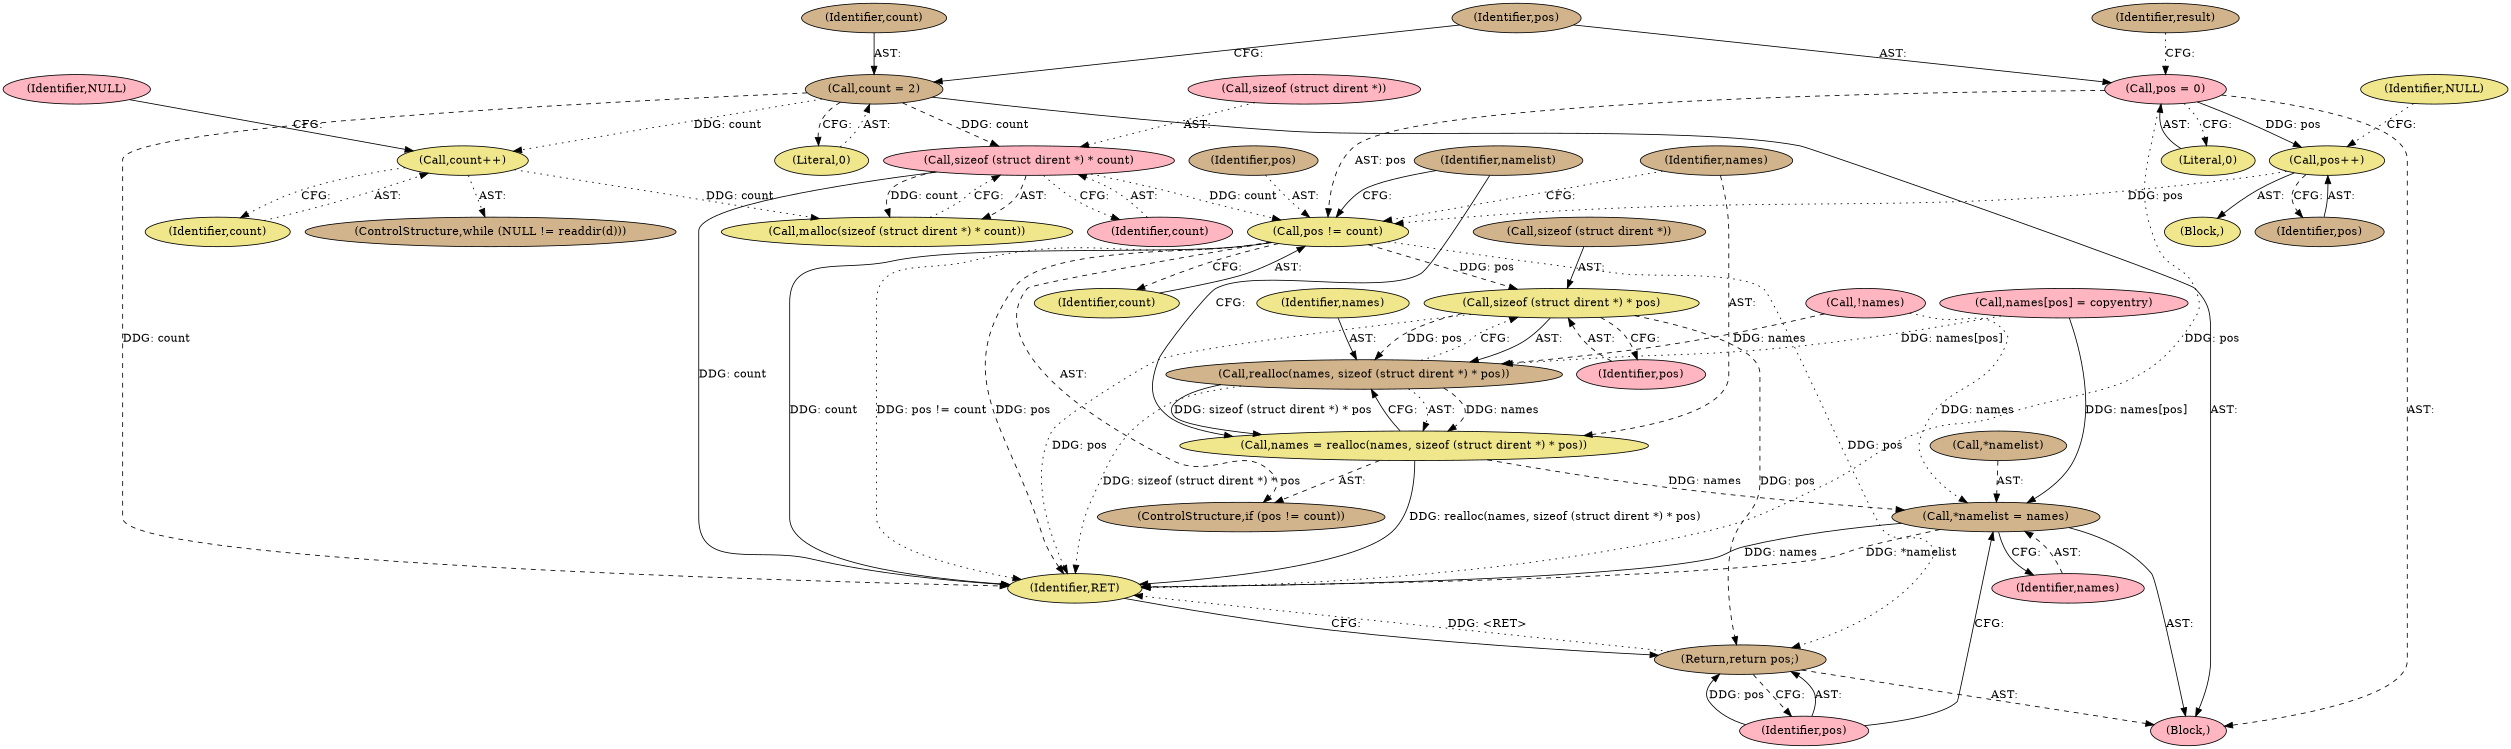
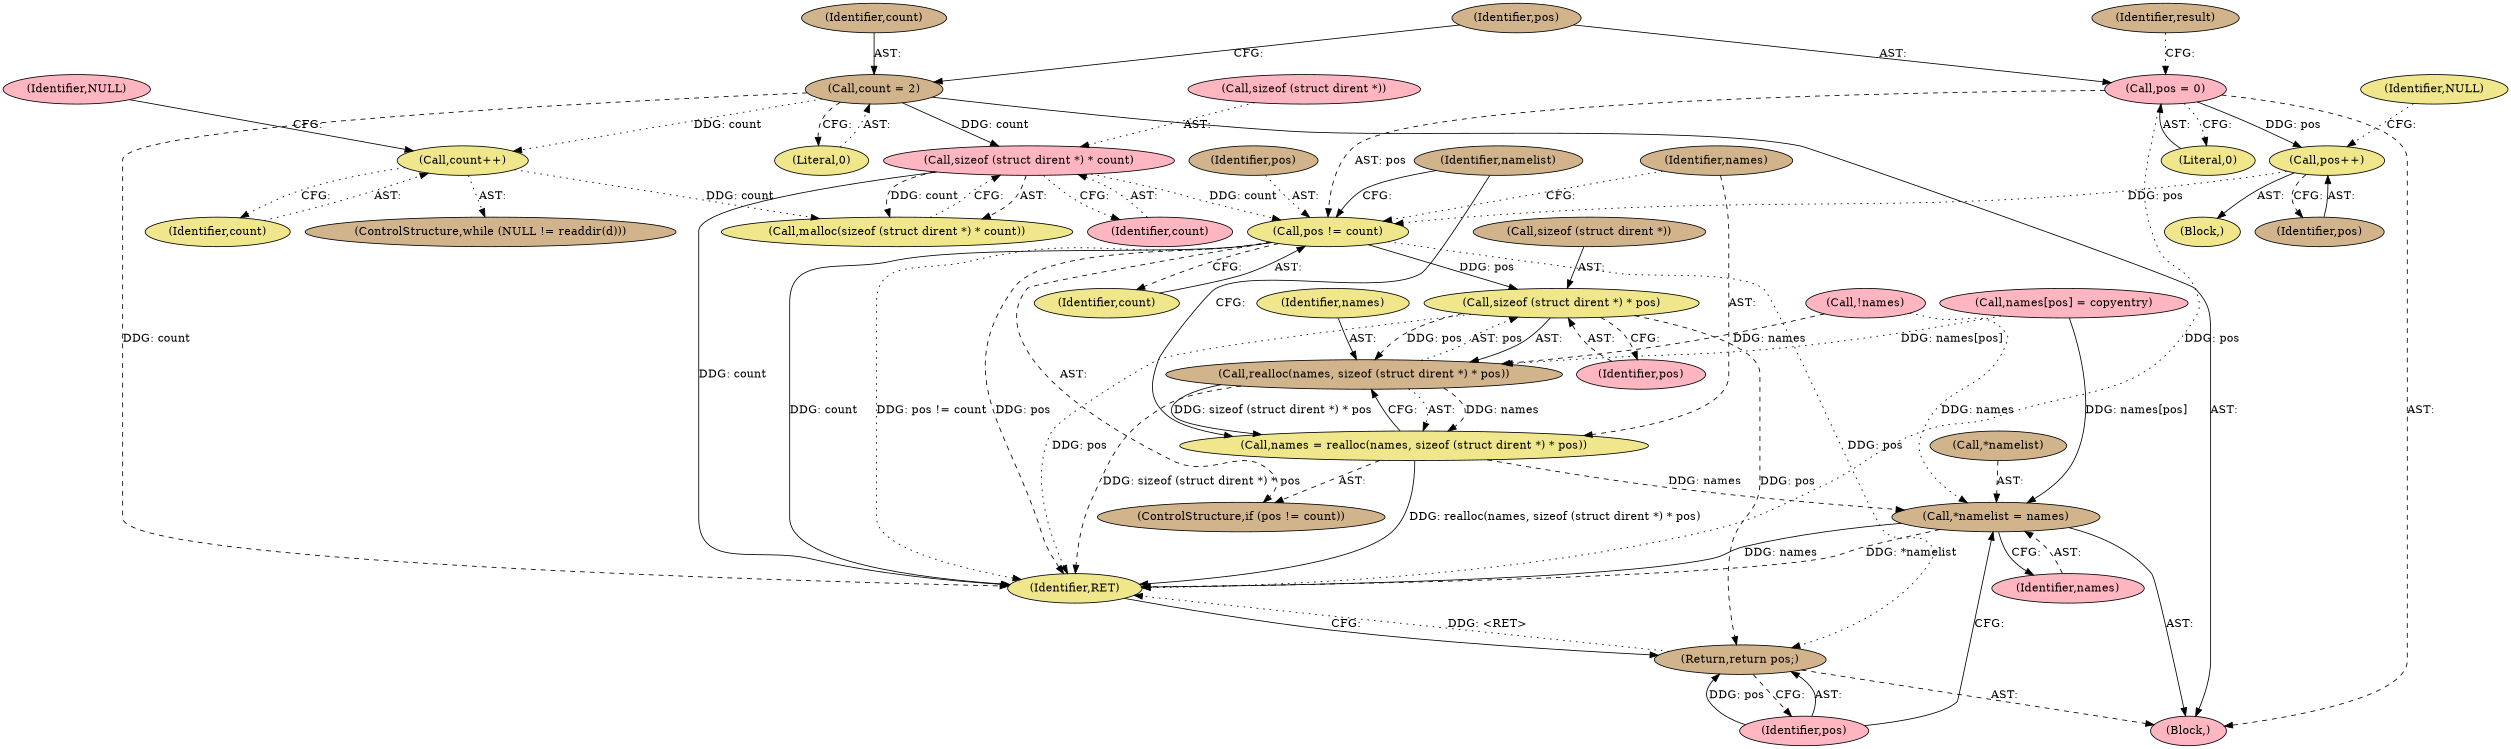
(947, 123) -> (947, 123)
(1439, 266) -> (1439, 266)
(1497, 339) -> (1497, 339)
(1123, 441) -> (1123, 441)
